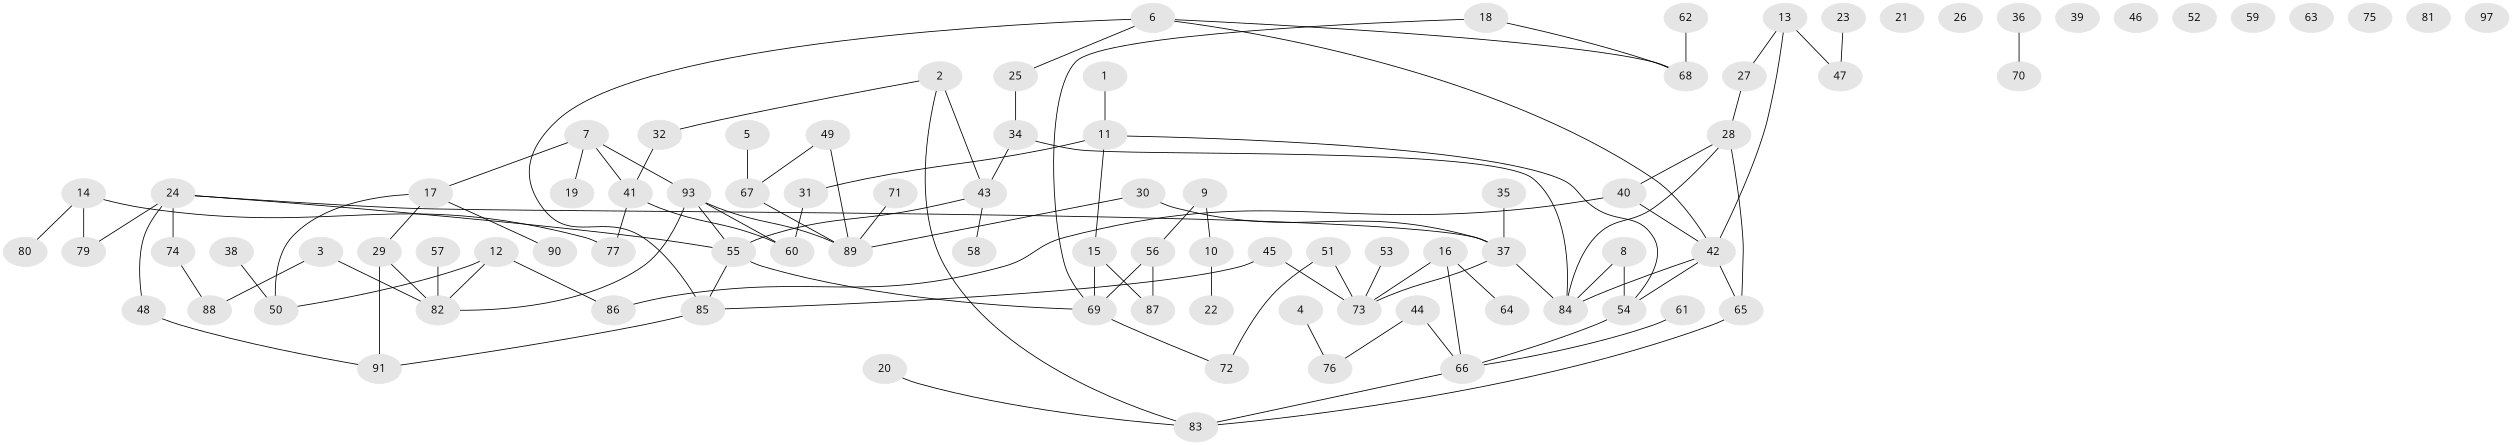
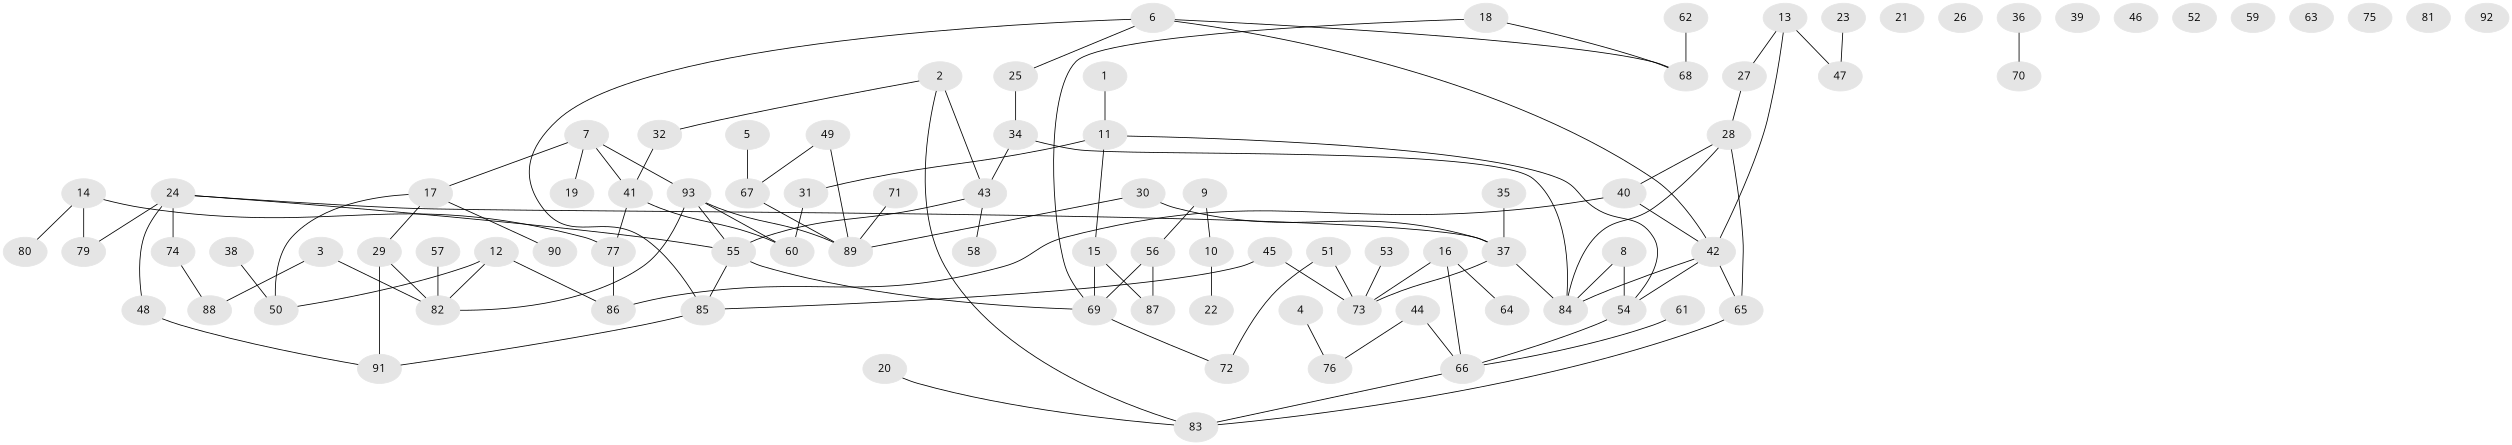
(2487, 18) -> (2487, 18)
none -> (613, 277)
